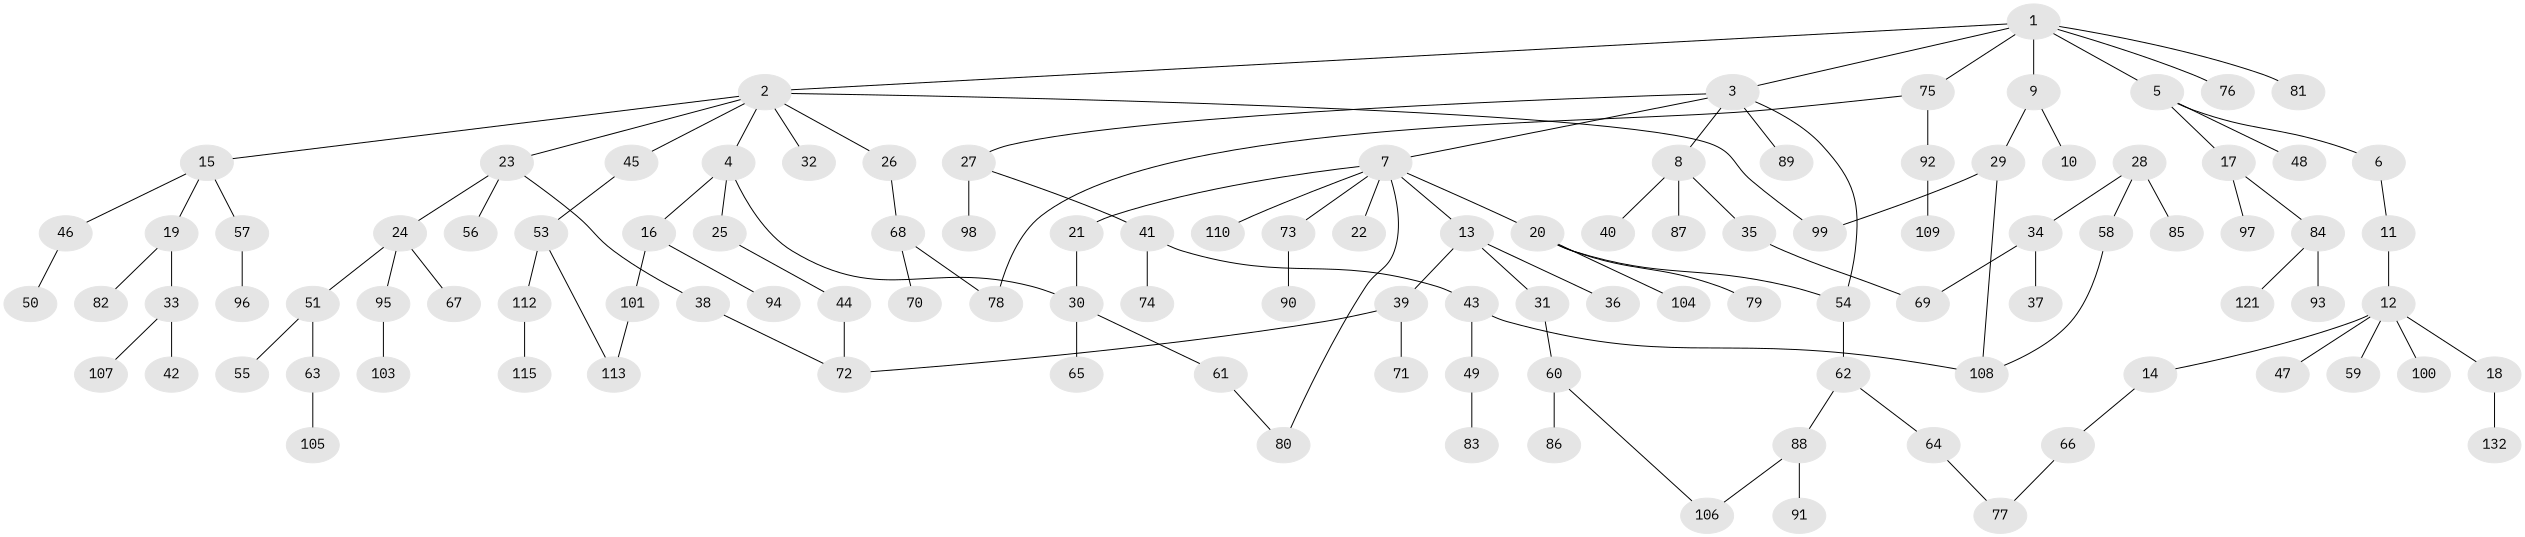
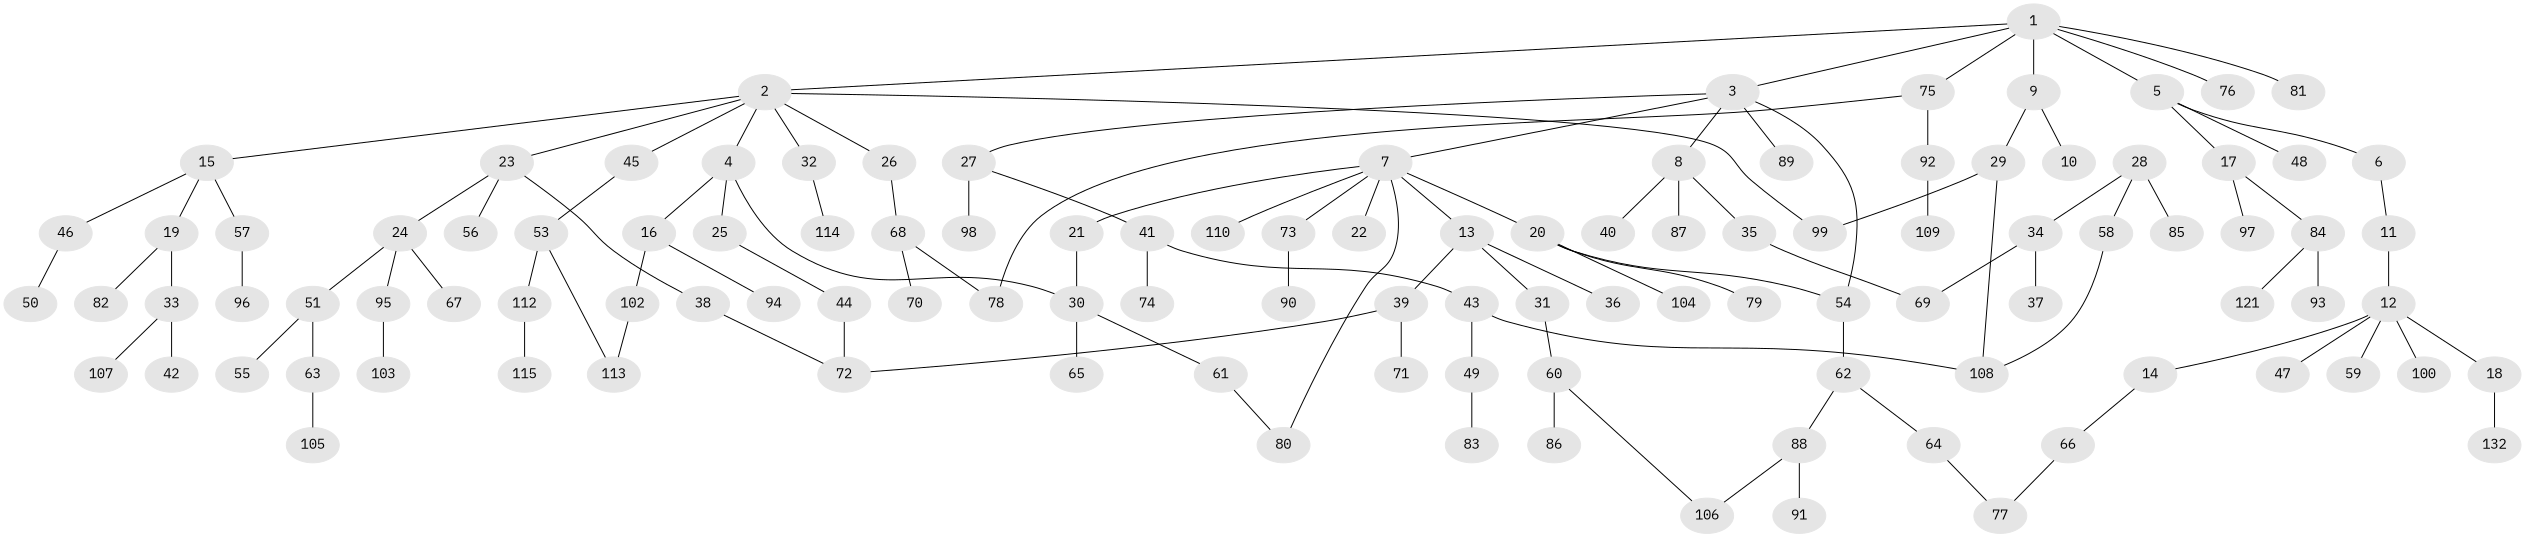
none -> (828, 233)
(632, 304) -> (632, 304)
